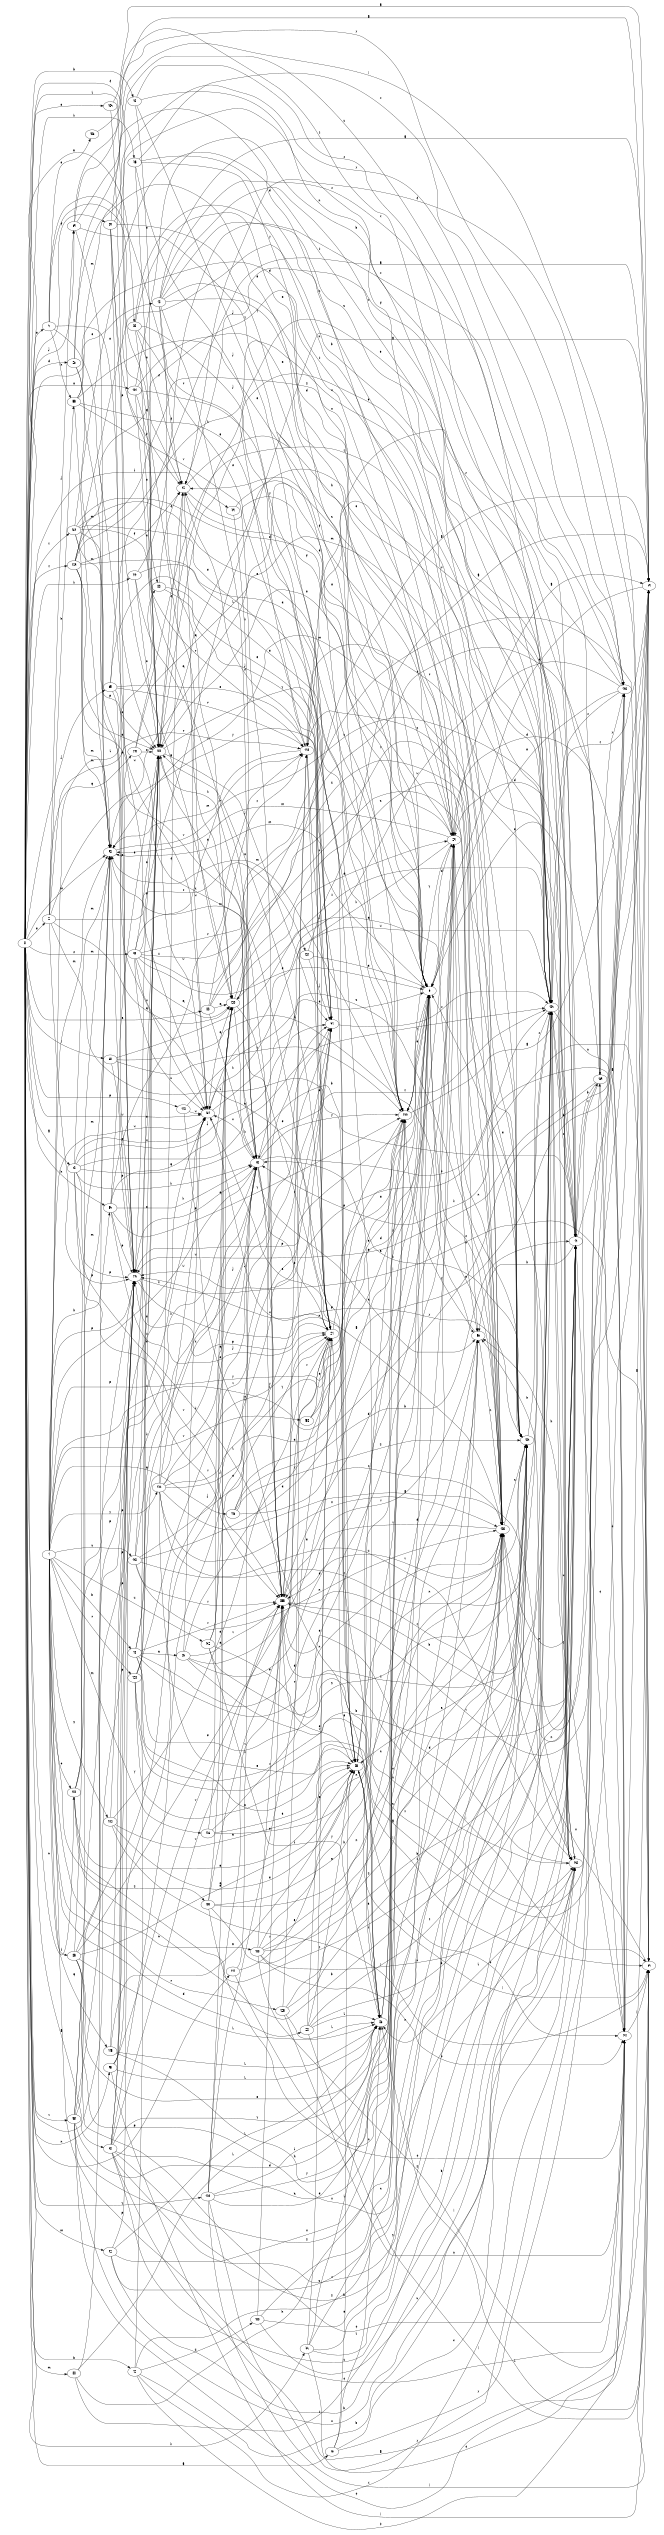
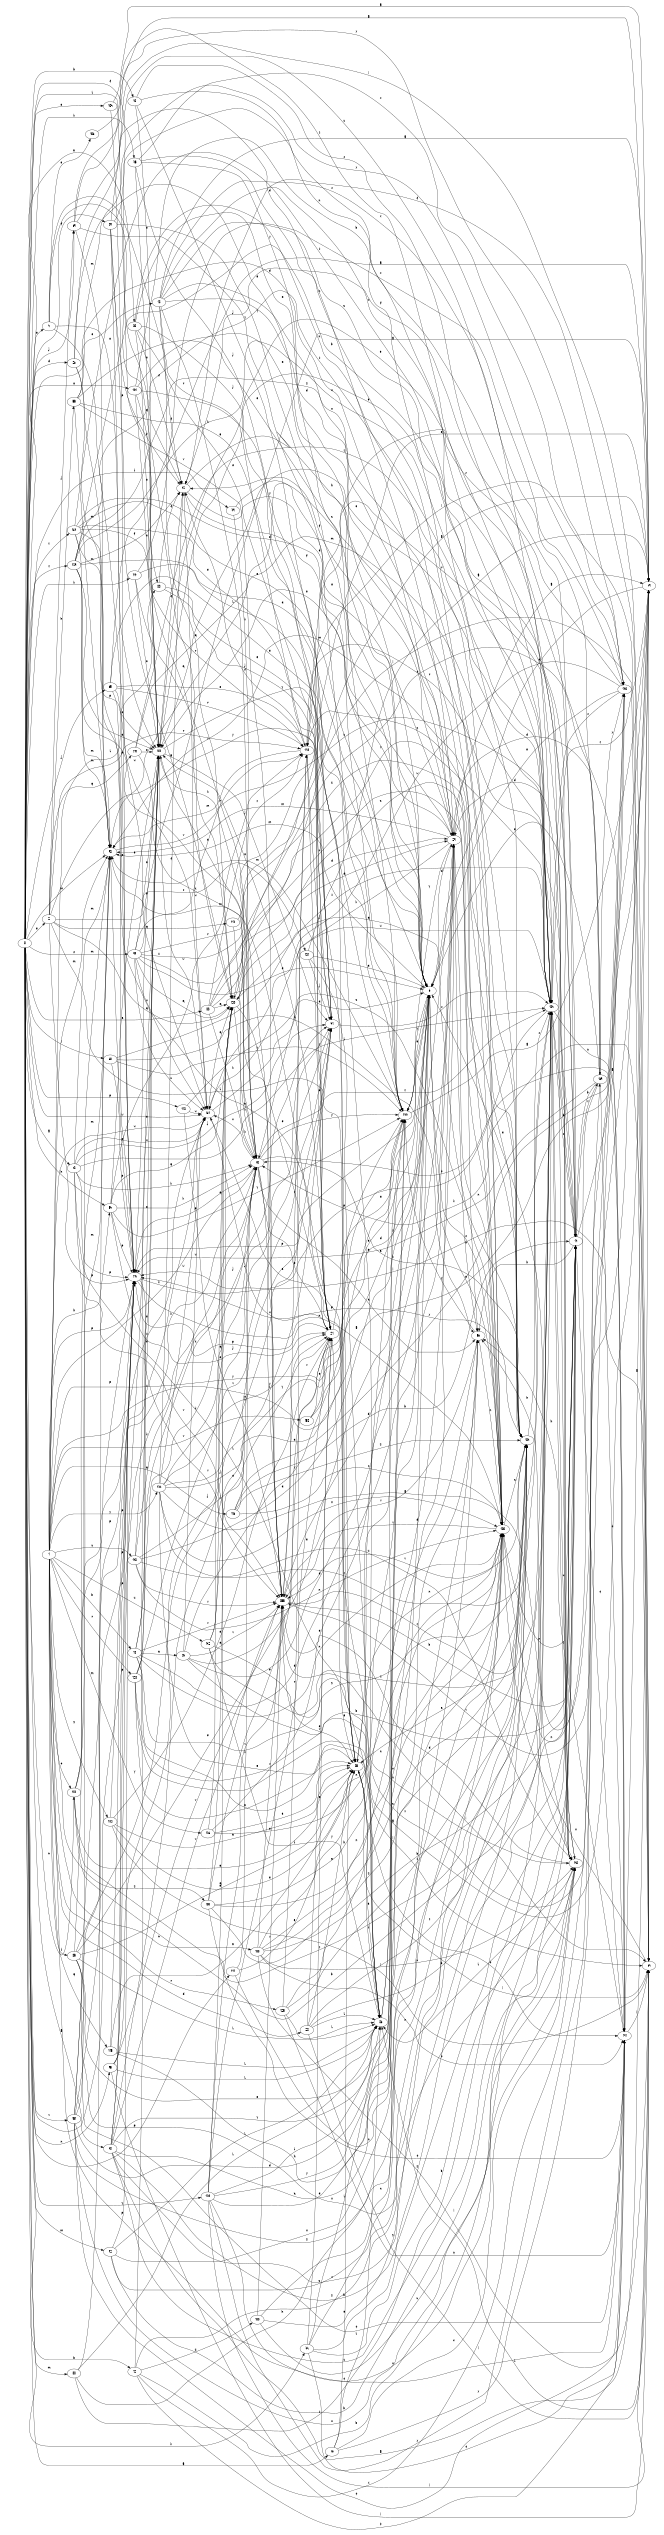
(60, 365) -> none
none -> (369, 542)
none -> (308, 885)
none -> (233, 922)
(335, 1104) -> none
none -> (356, 1483)
none -> (463, 2270)
